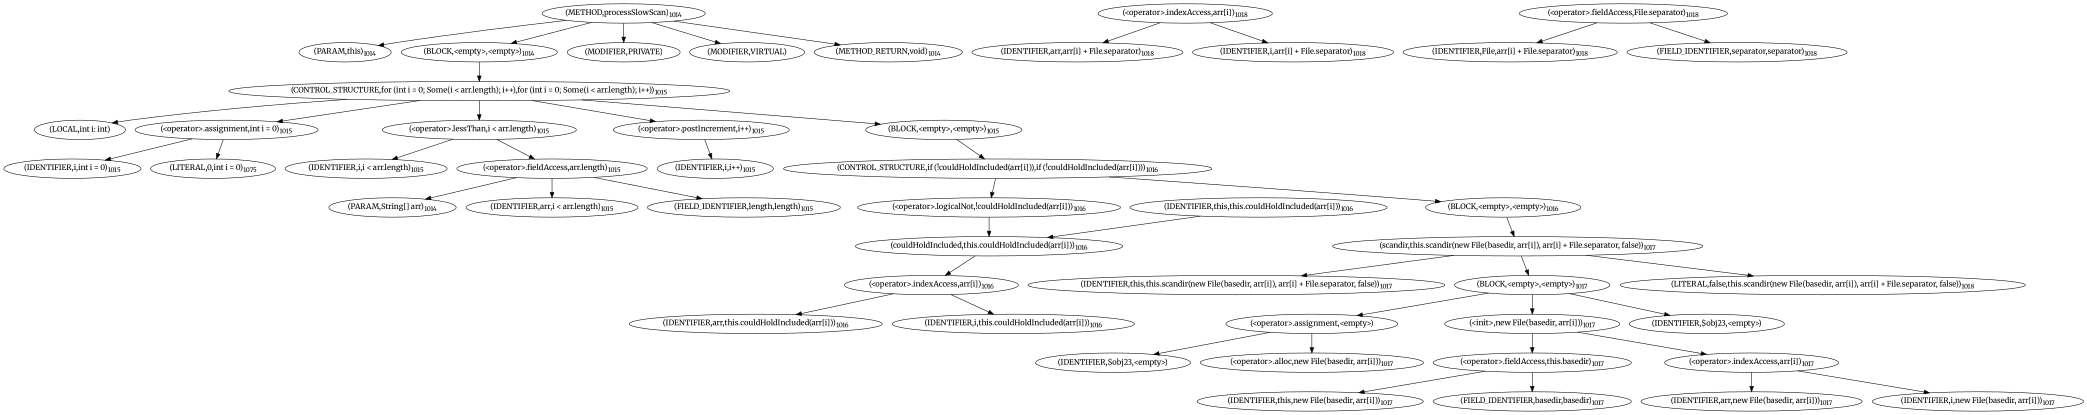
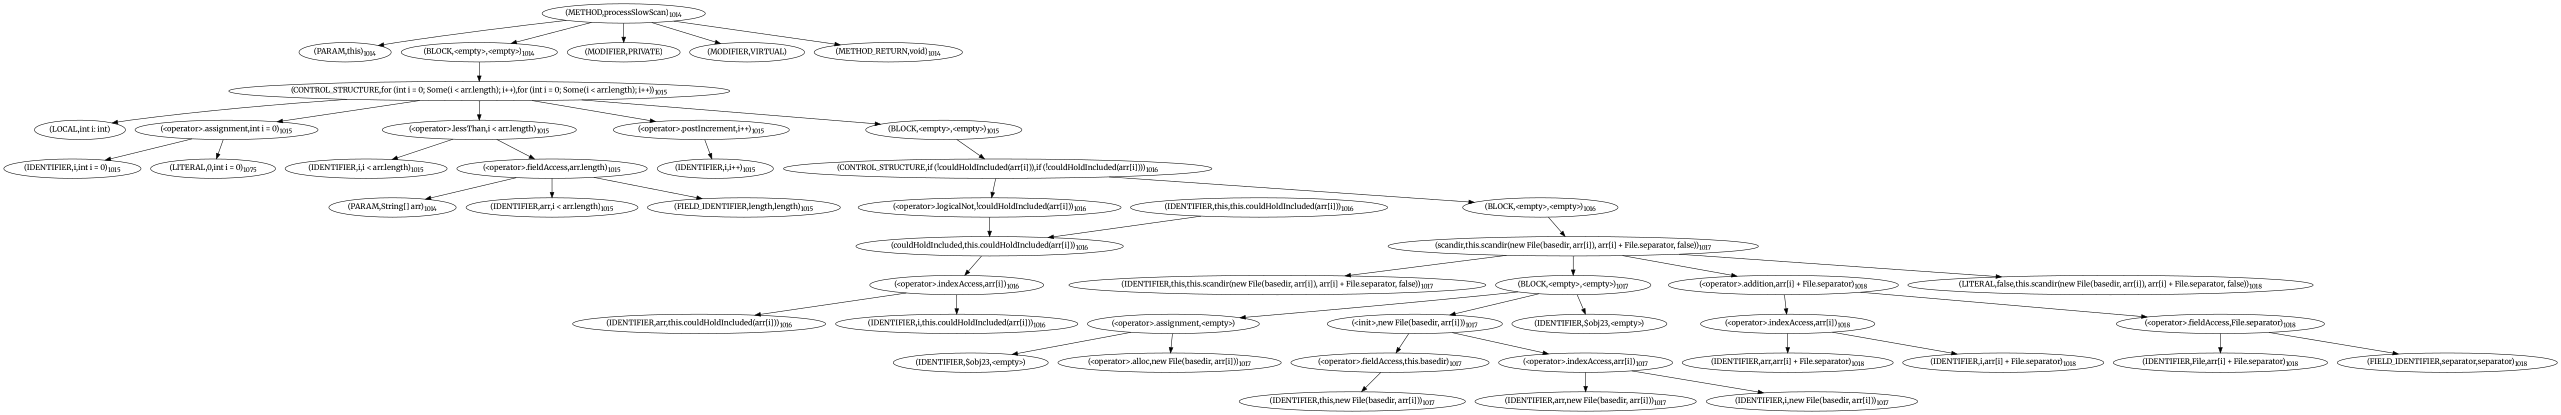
none -> (1783, 285)
(1532, 401) -> none
